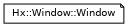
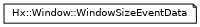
(64, 14) -> (100, 14)
